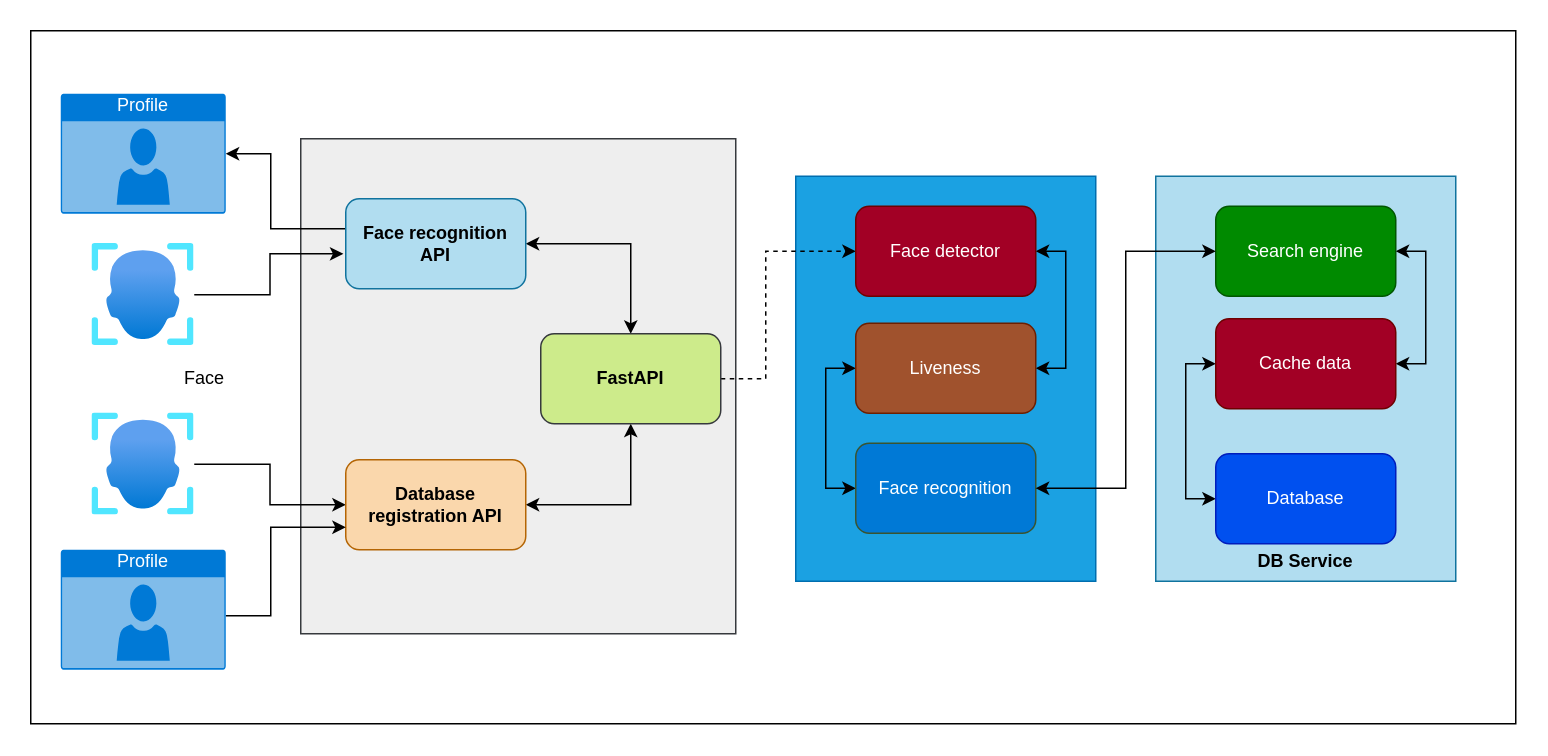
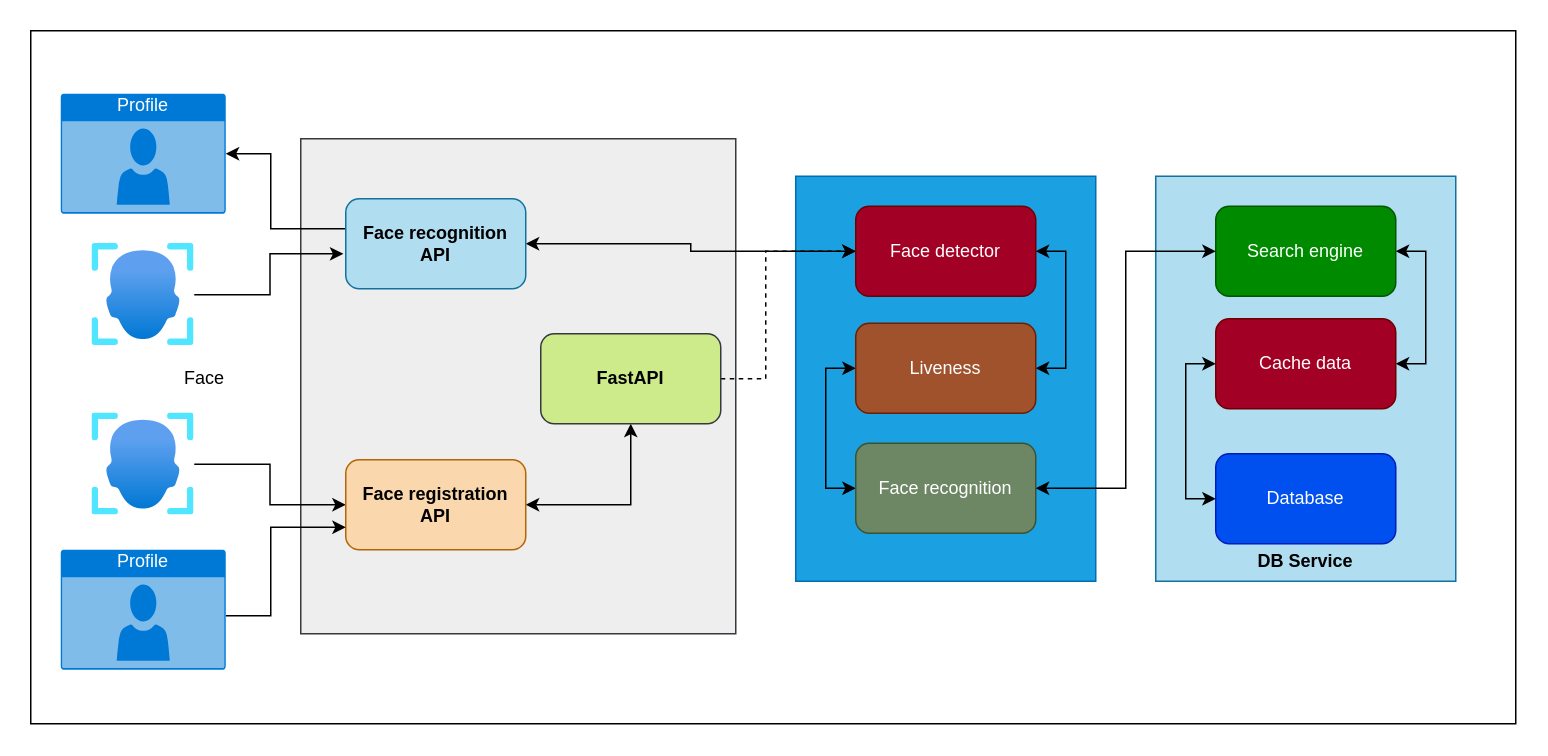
(631, 282) -> (691, 251)
(946, 488) -> (946, 488)
(436, 505) -> (436, 505)
